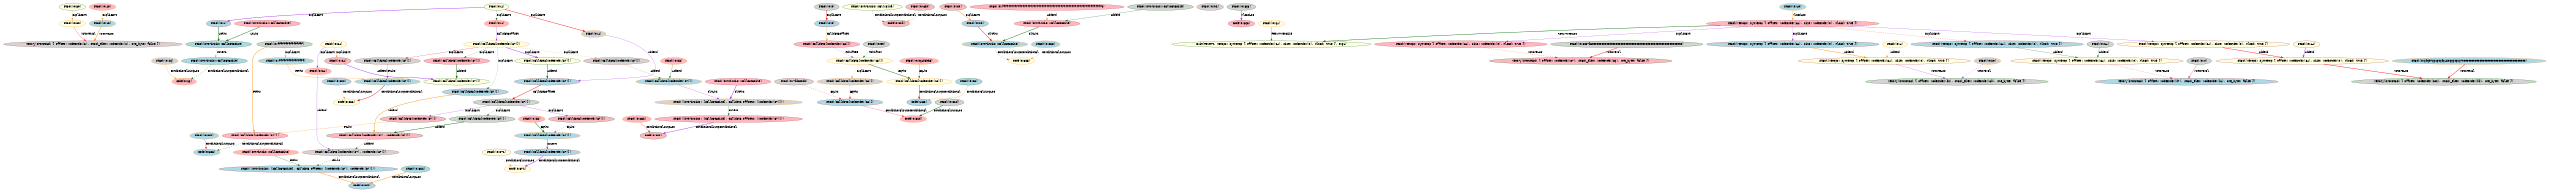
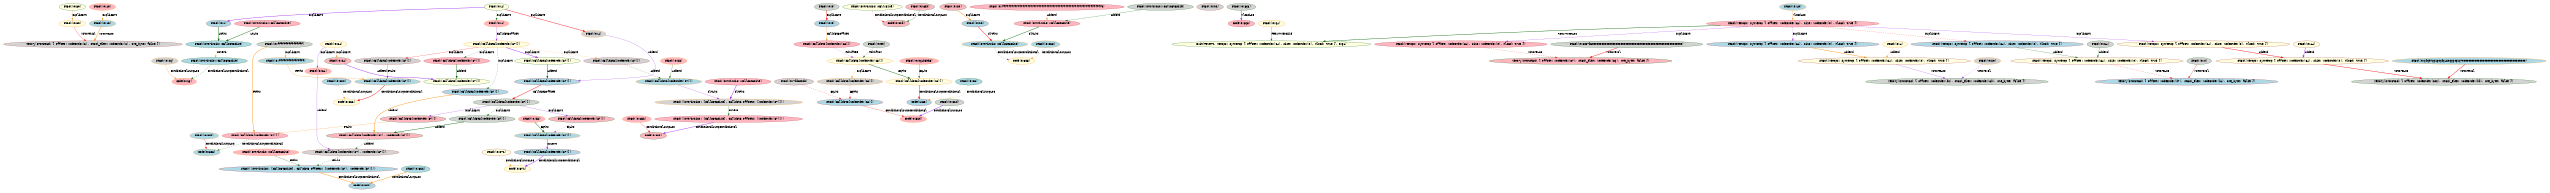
(915, 17) -> (915, 17)
(952, 98) -> (952, 98)
(932, 110) -> (932, 110)
